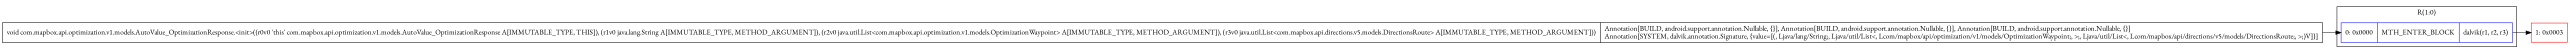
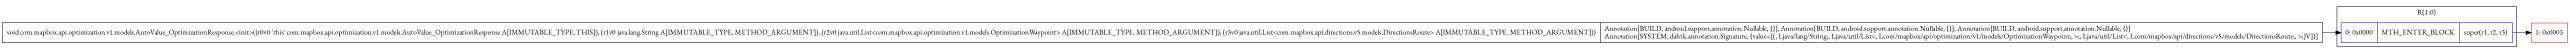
(2486, 32) -> (2486, 32)
